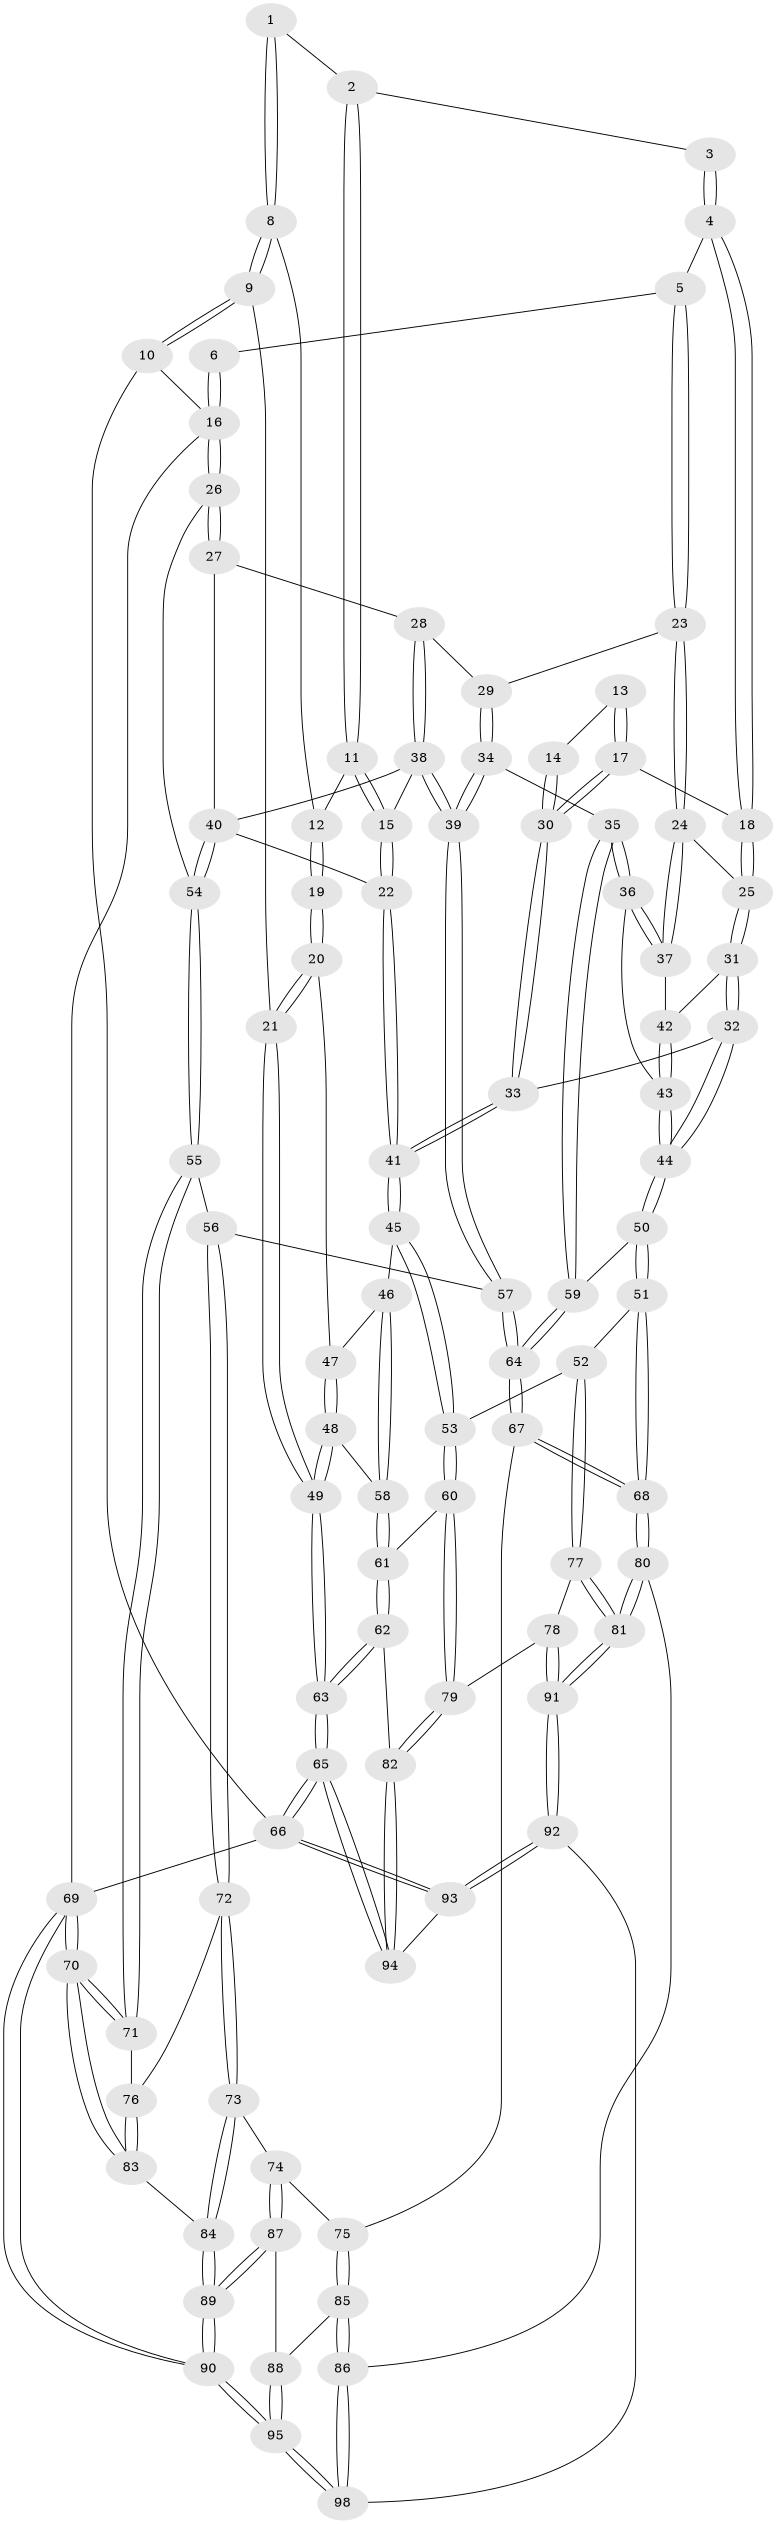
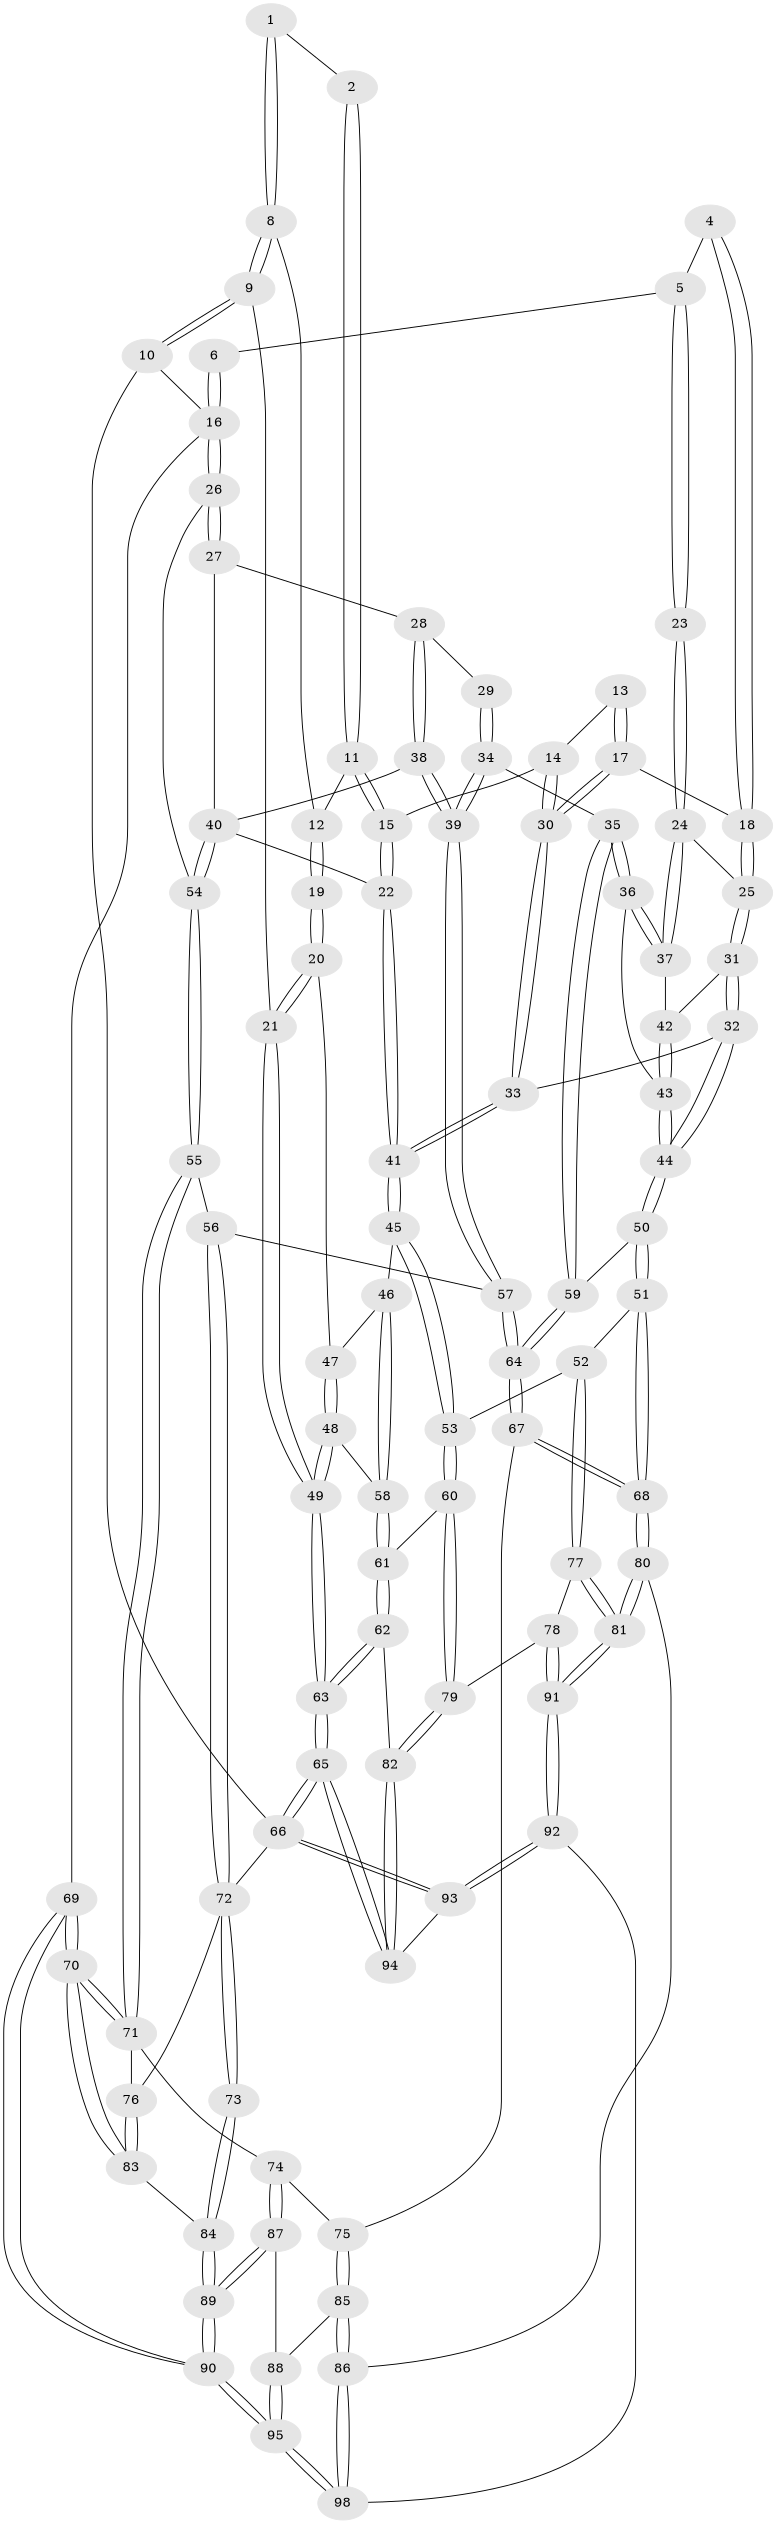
(710, 155) -> none
(583, 658) -> none
(403, 792) -> (470, 792)
(175, 1866) -> (252, 1866)
(255, 2134) -> (192, 2110)
